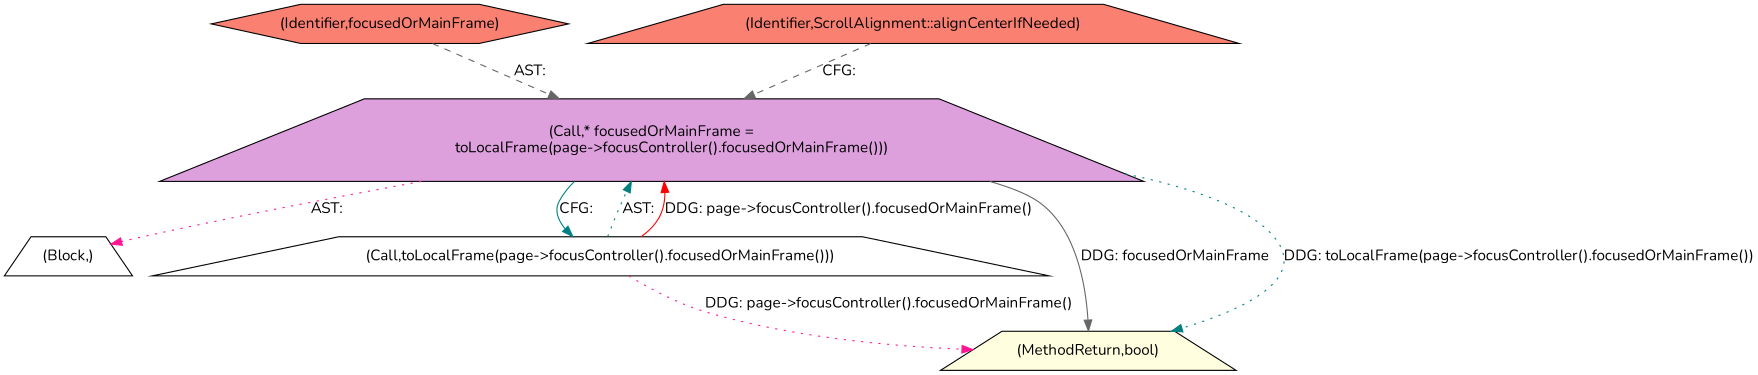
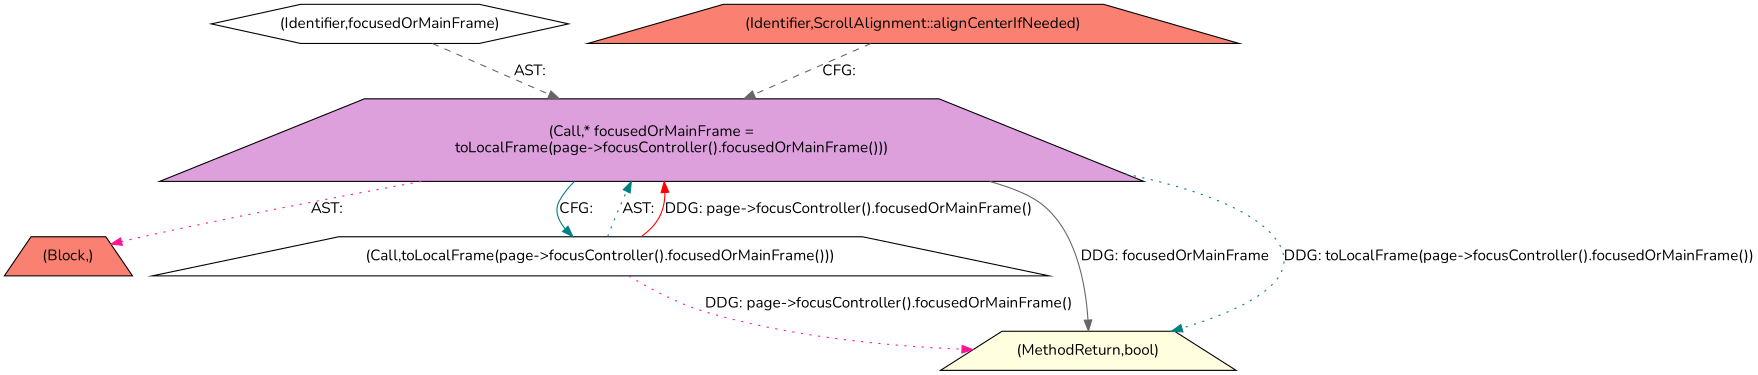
(390, 24) -> (390, 24)
(68, 256) -> (68, 256)
